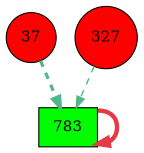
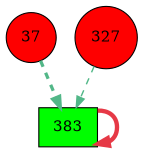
(68, 127) -> (68, 127)
